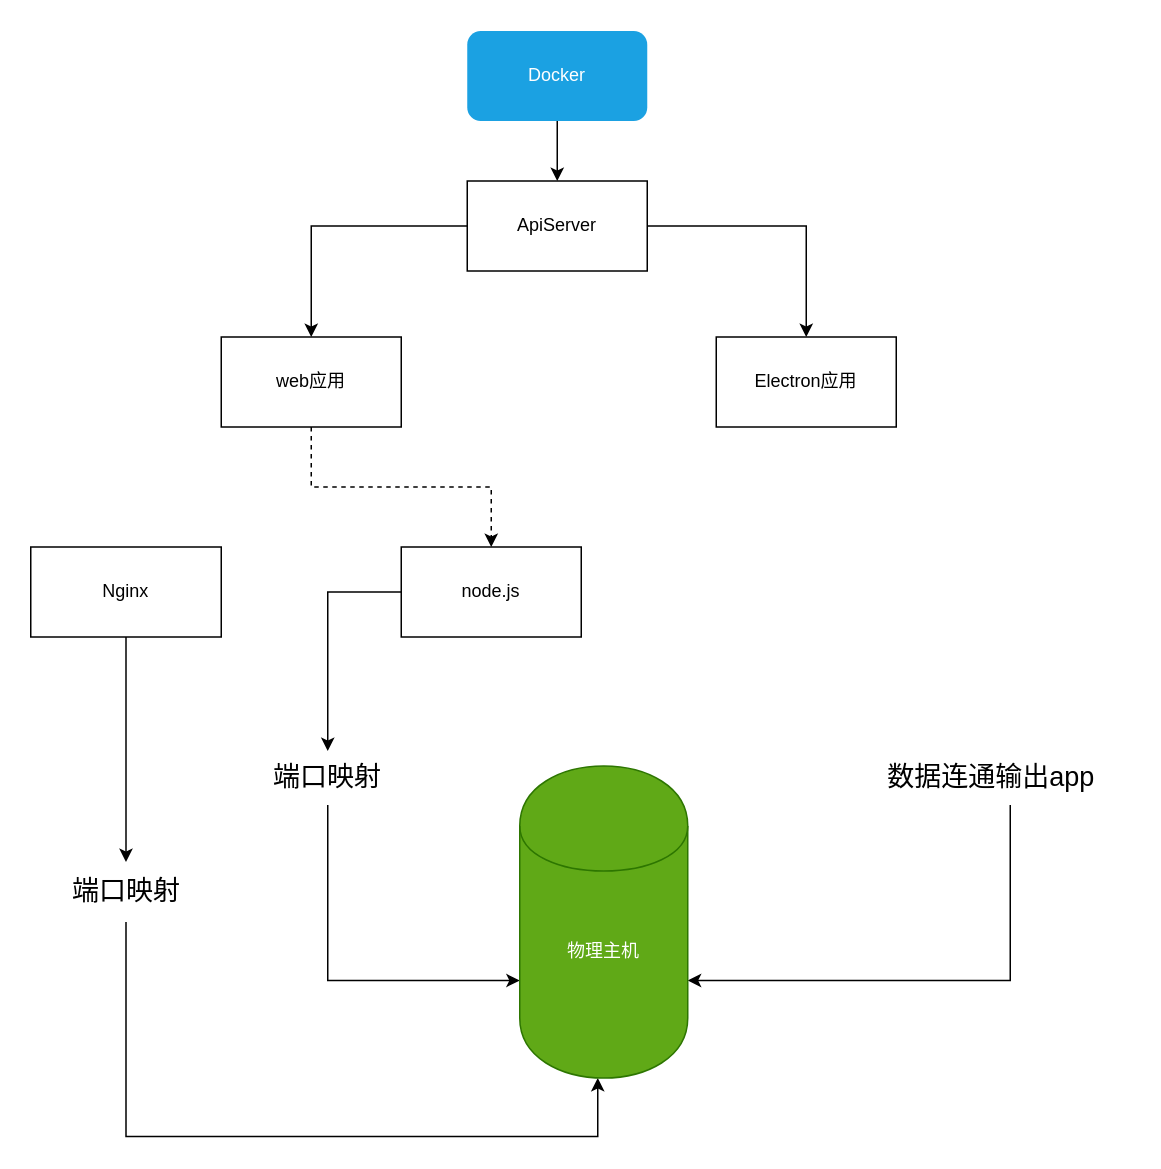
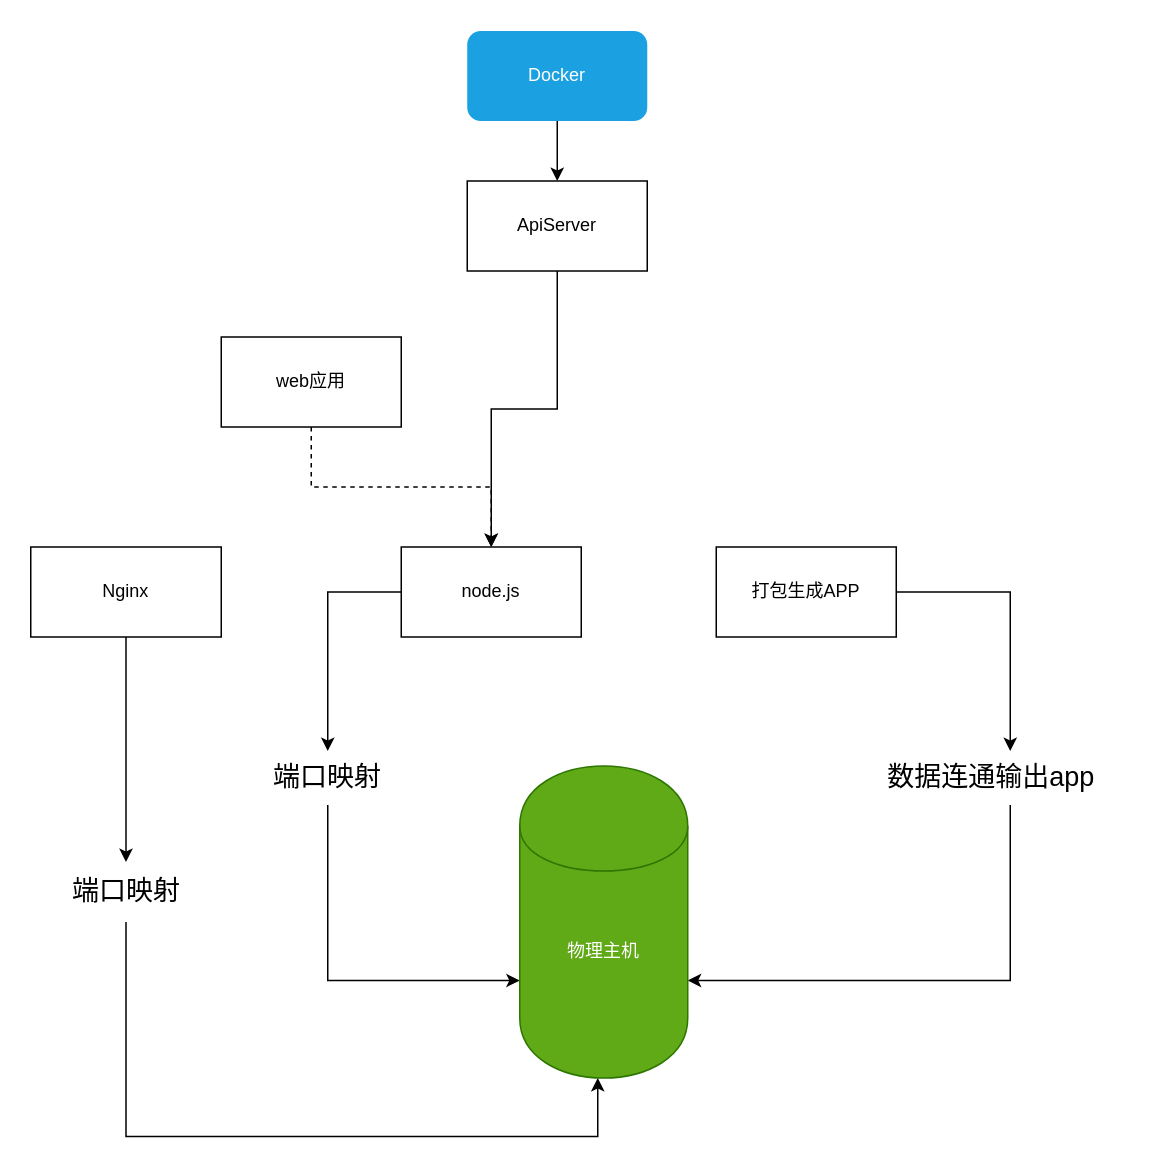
(339, 226) -> (556, 409)
(777, 226) -> none
(806, 382) -> none
none -> (806, 592)
none -> (1010, 609)
